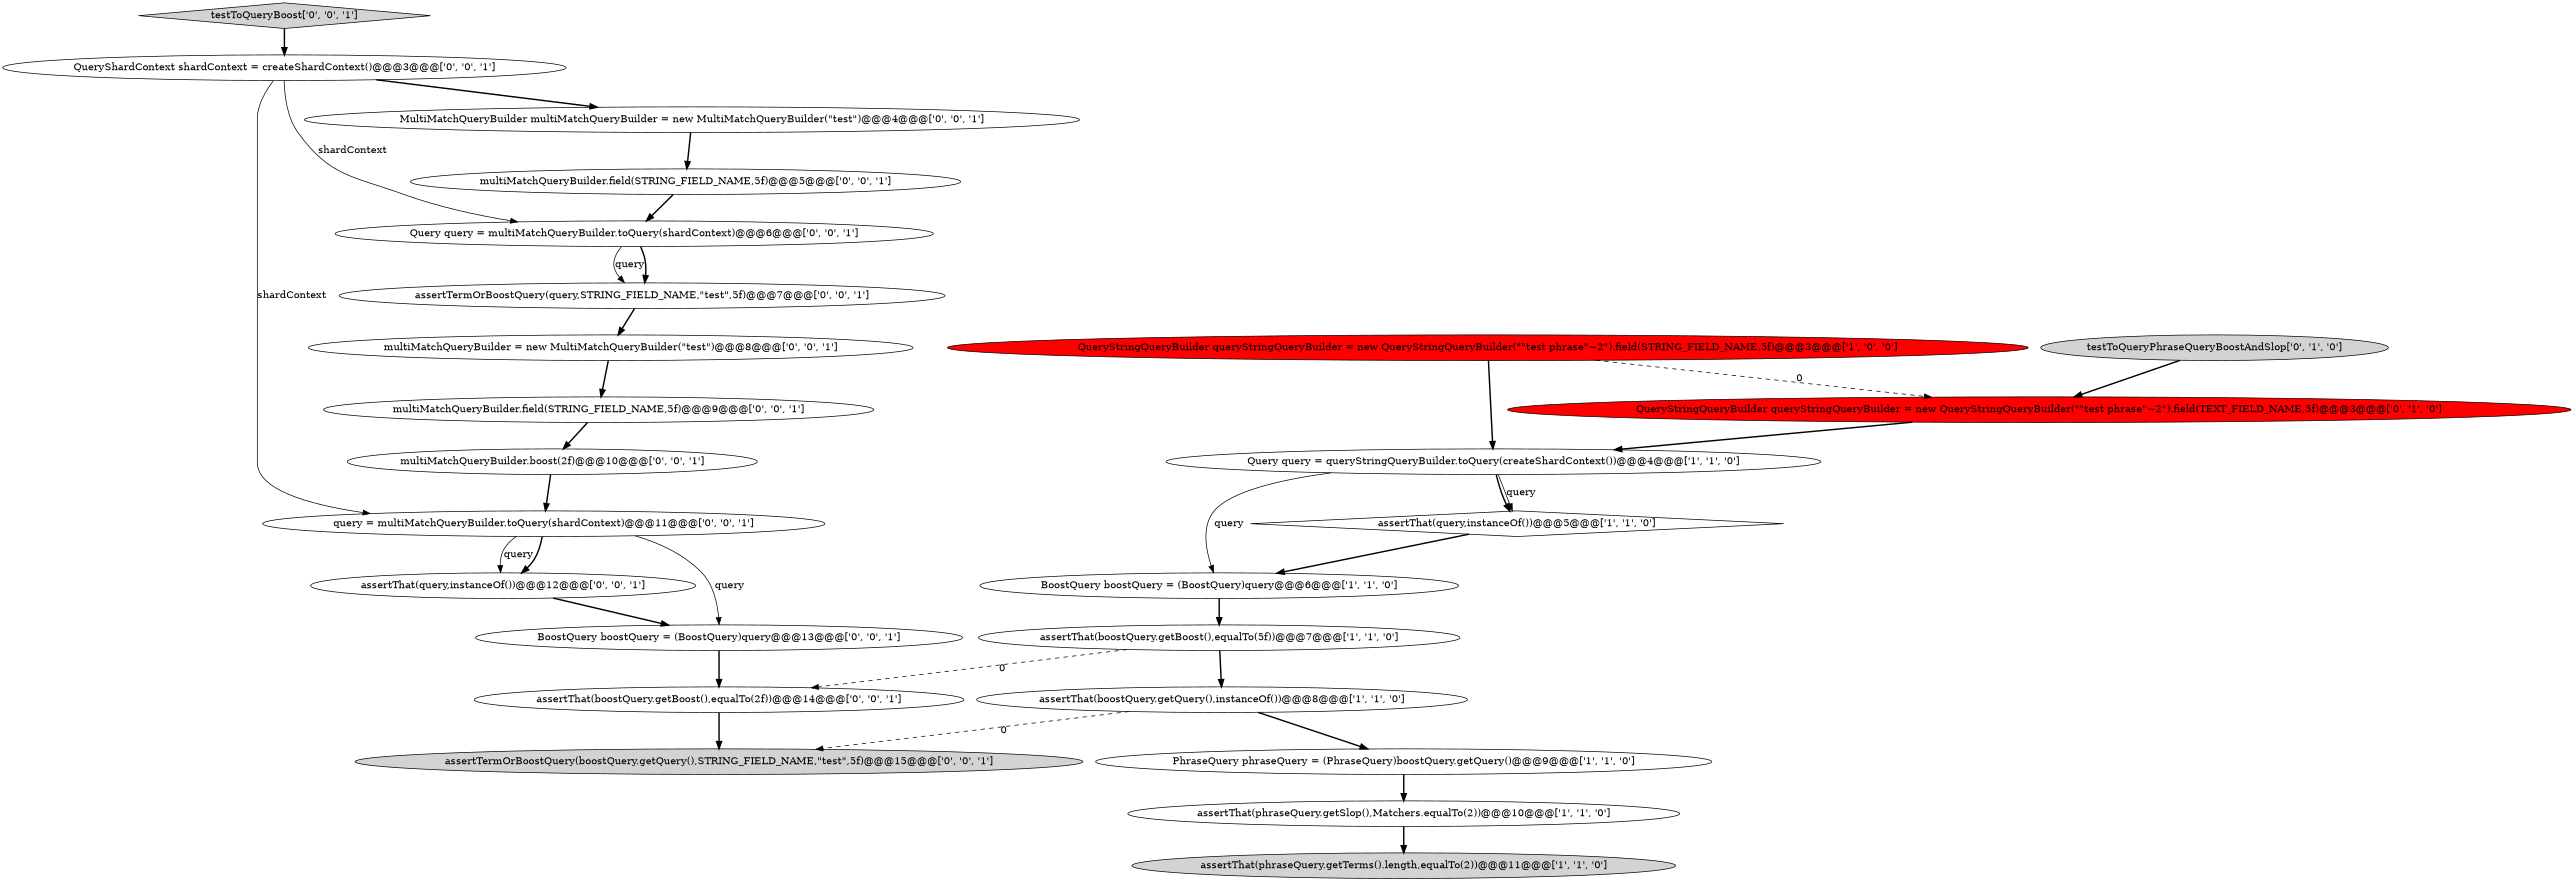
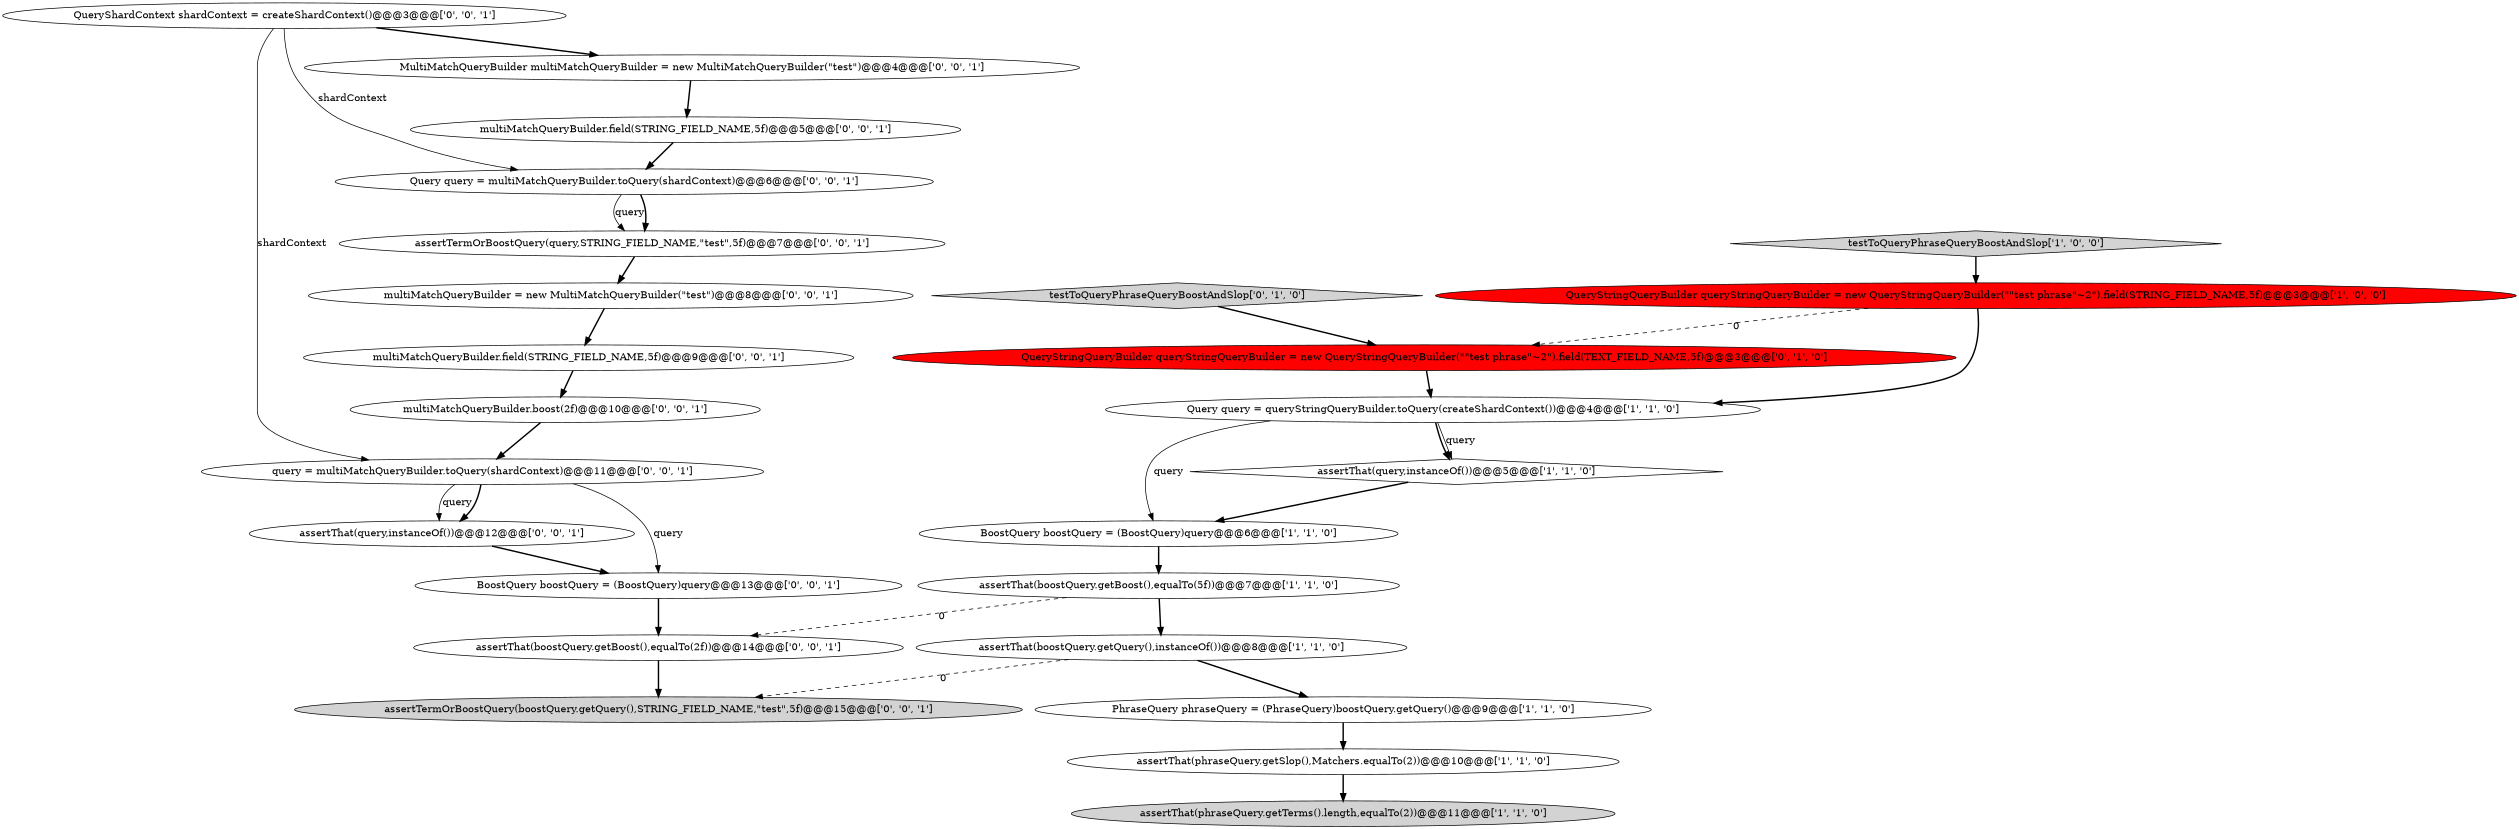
(284, 16) -> none
none -> (1976, 244)
(2215, 348) -> (1177, 296)
